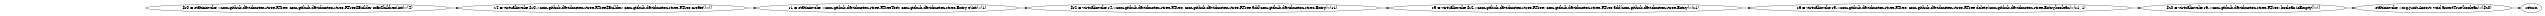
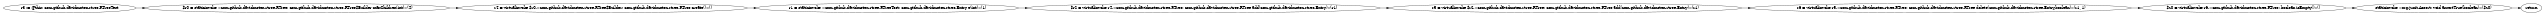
none -> (70, 8)
